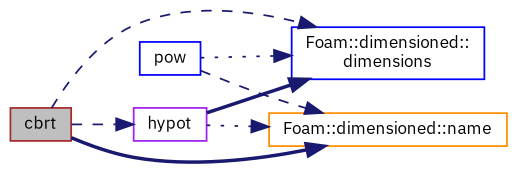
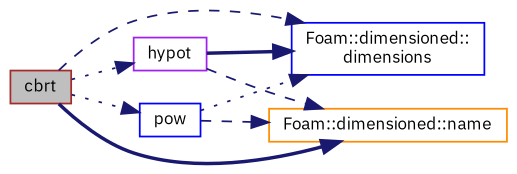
none -> (97, 101)
(94, 124) -> (94, 74)
(229, 126) -> (246, 84)
